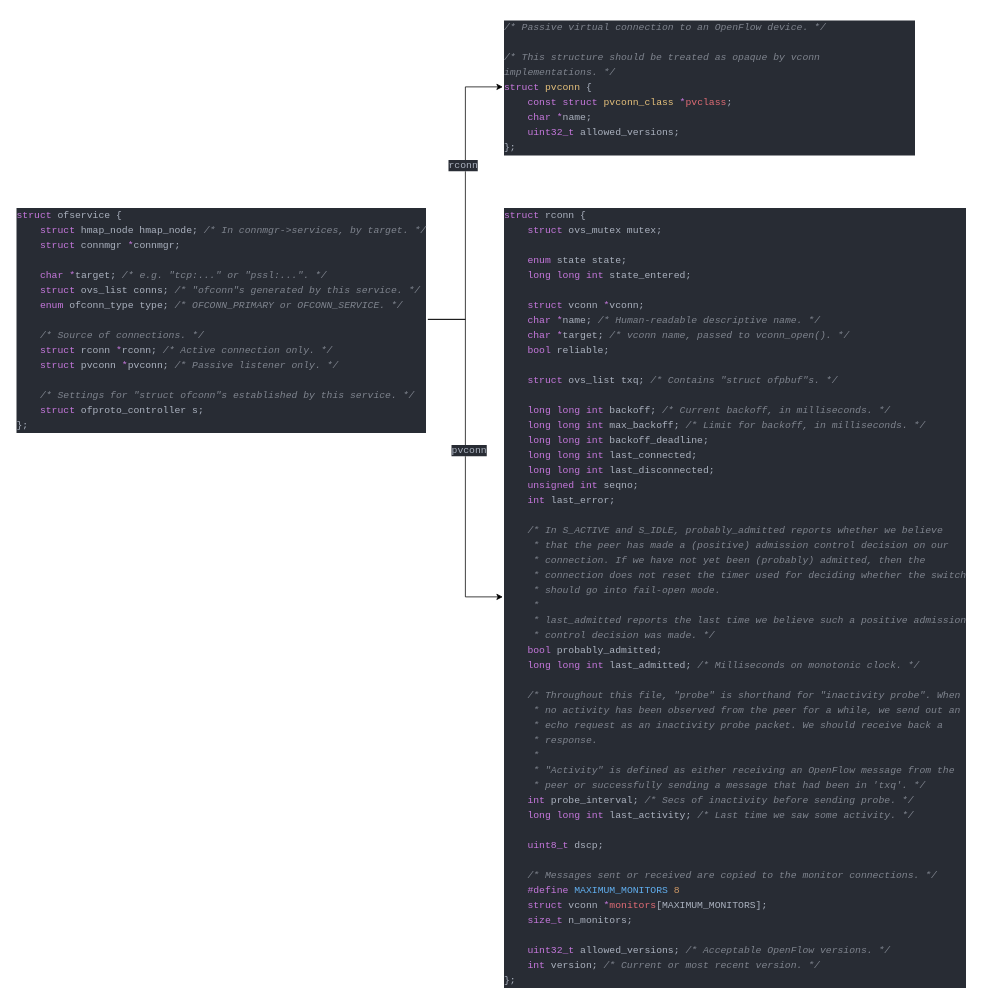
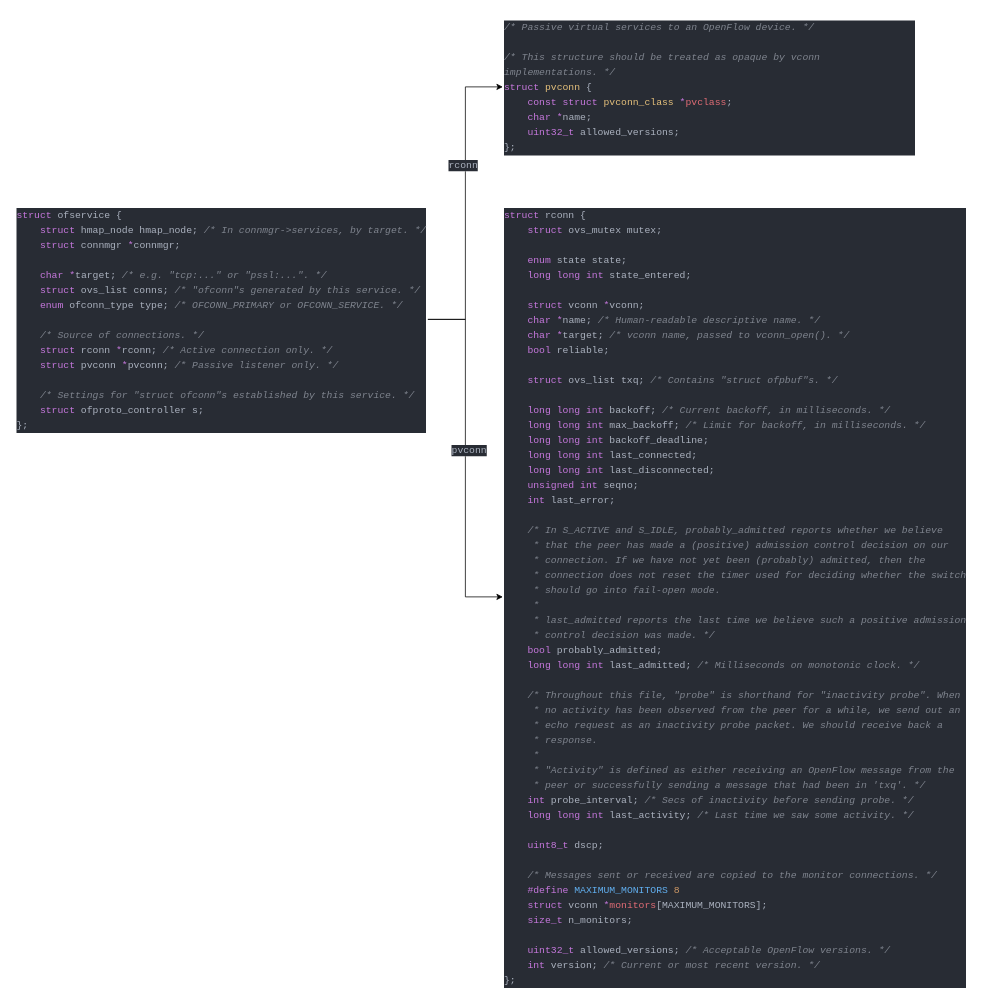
(671, 58) -> (671, 58)
